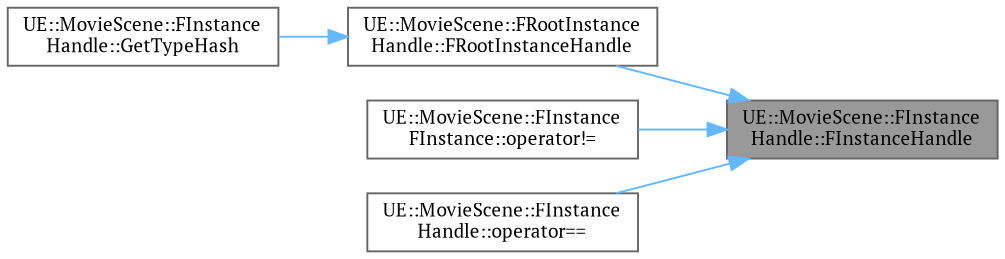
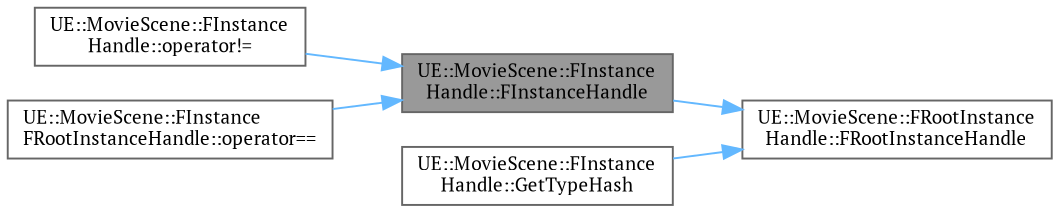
(673, 81) -> (698, 104)
(503, 130) -> (170, 37)
(503, 222) -> (170, 130)
